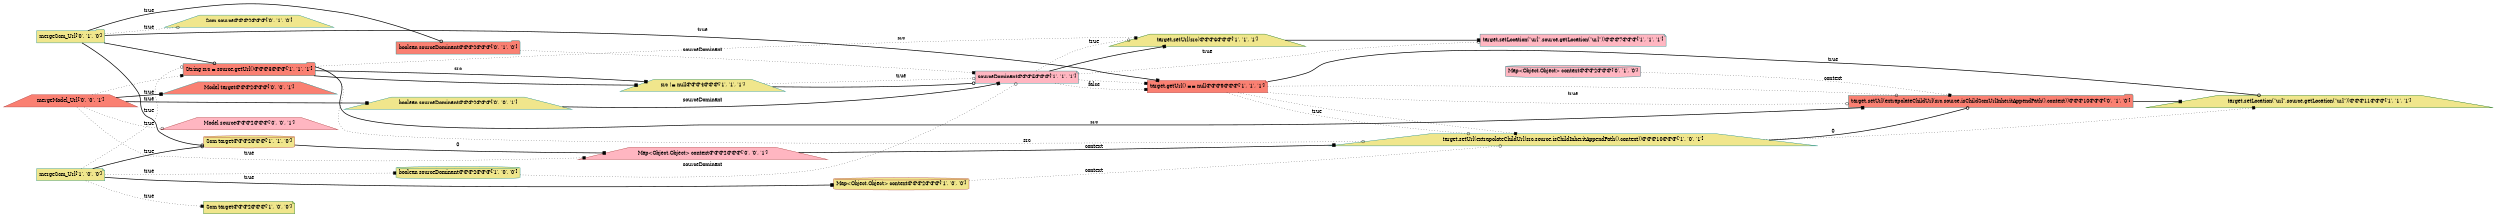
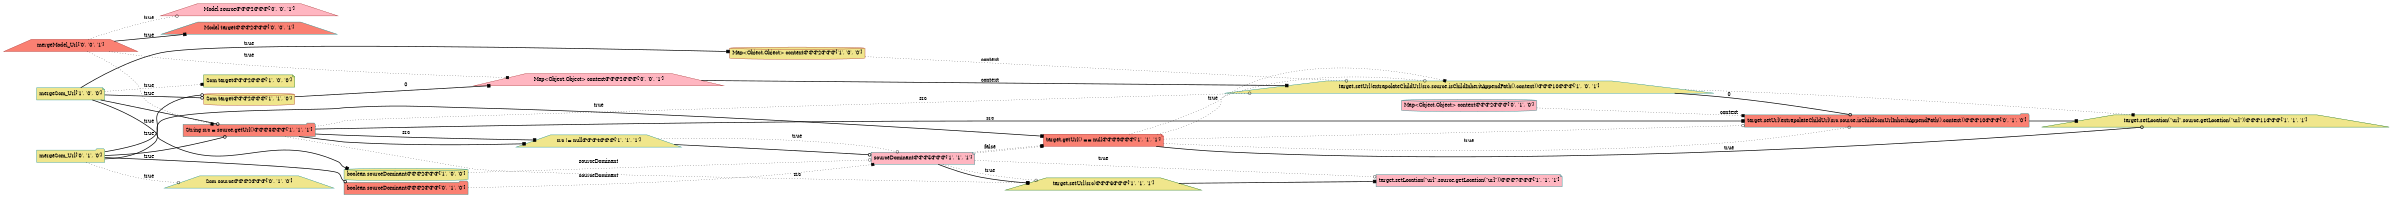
(458, 103) -> none
(143, 129) -> (156, 111)
(249, 174) -> (213, 156)
